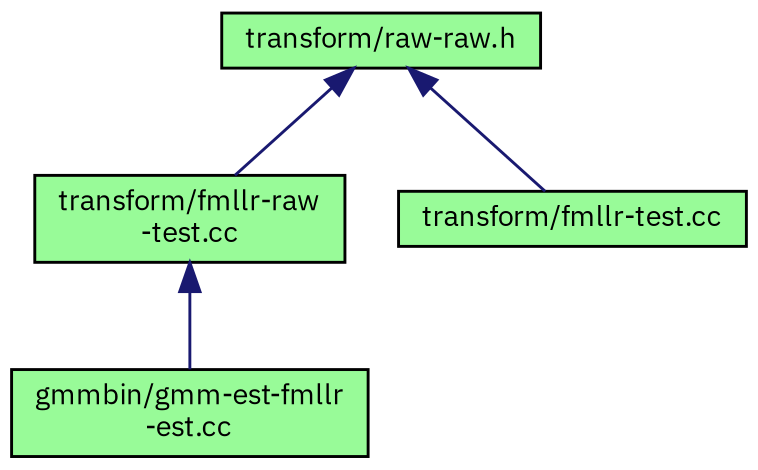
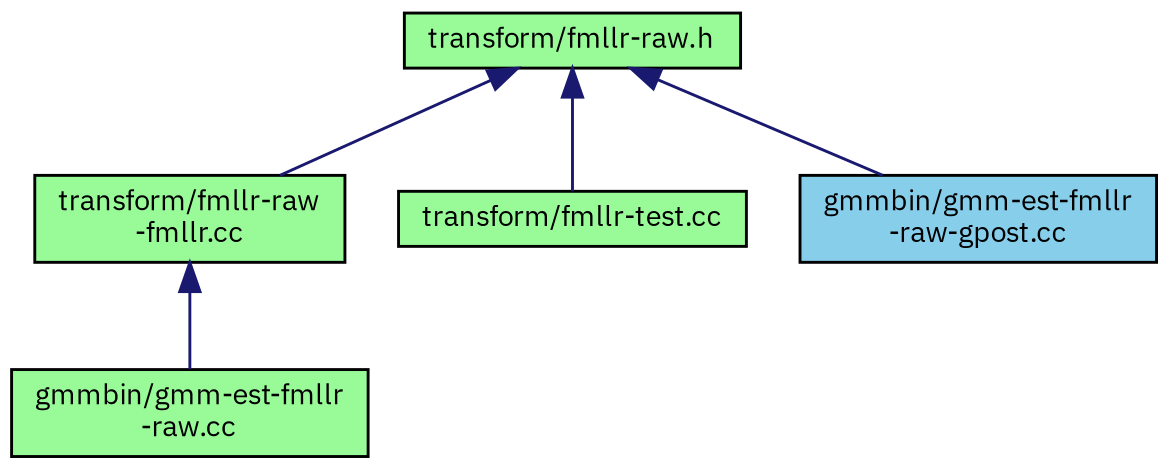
(381, 41) -> (572, 41)
(190, 219) -> (190, 219)
none -> (978, 219)
(190, 413) -> (190, 413)
